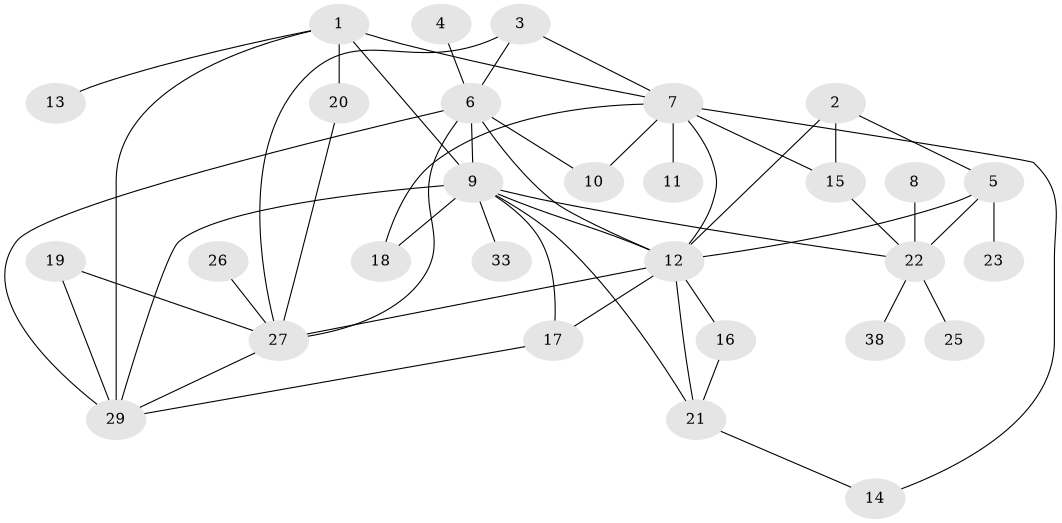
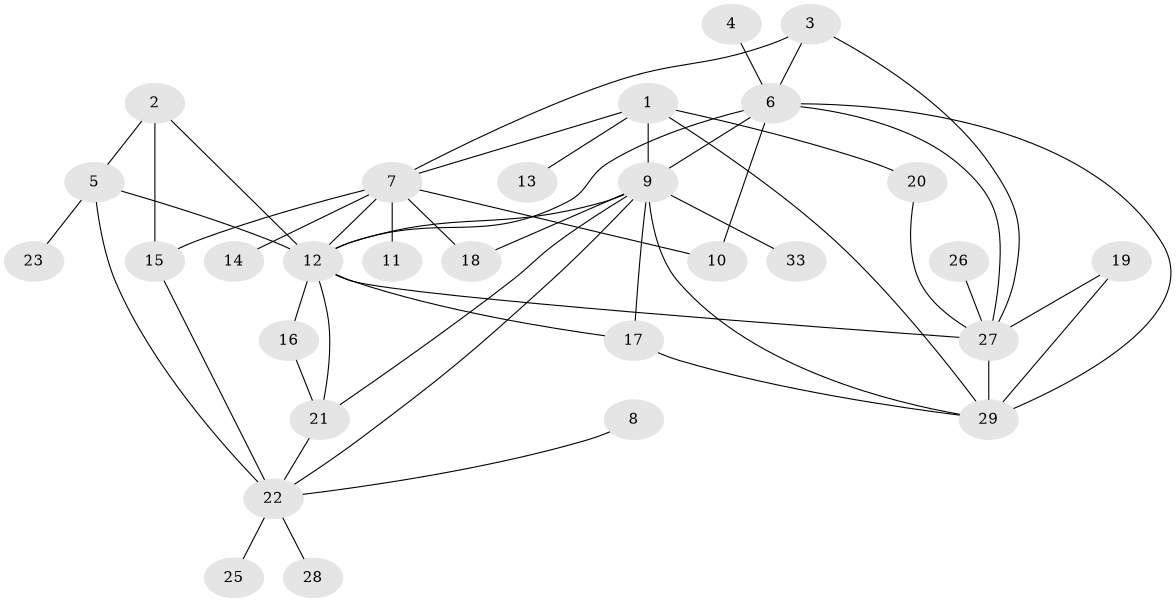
(875, 341) -> (313, 578)
(786, 459) -> (297, 459)
